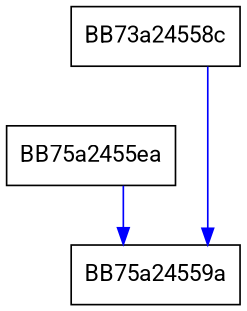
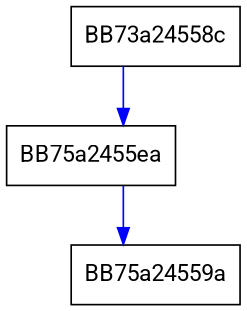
(208, 147) -> (123, 88)
